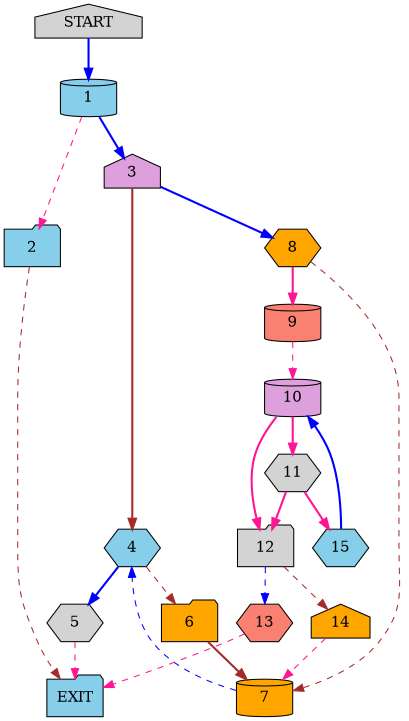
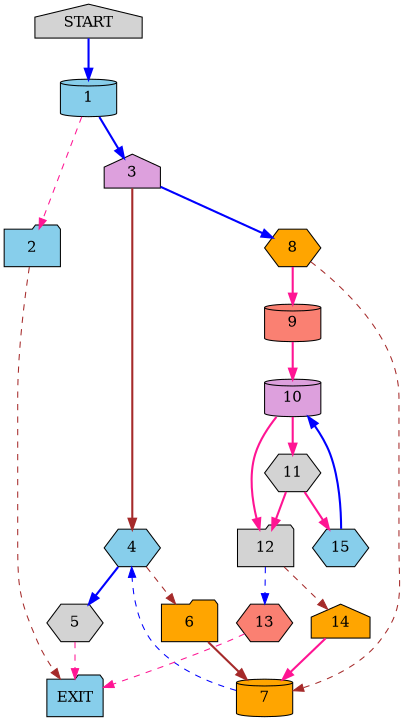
(293, 355) -> (293, 355)
(308, 655) -> (308, 655)
